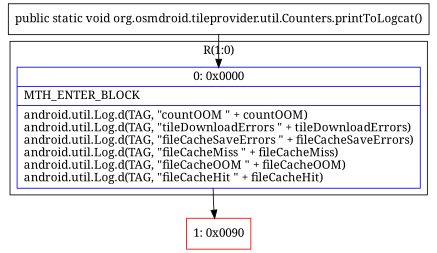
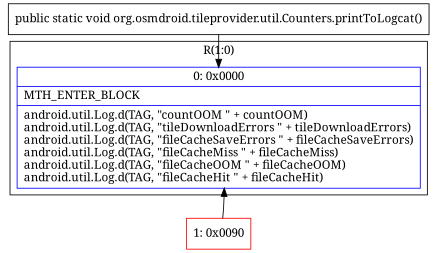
(213, 200) -> (224, 207)
